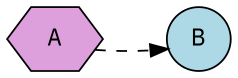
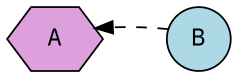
(122, 51) -> (141, 27)
